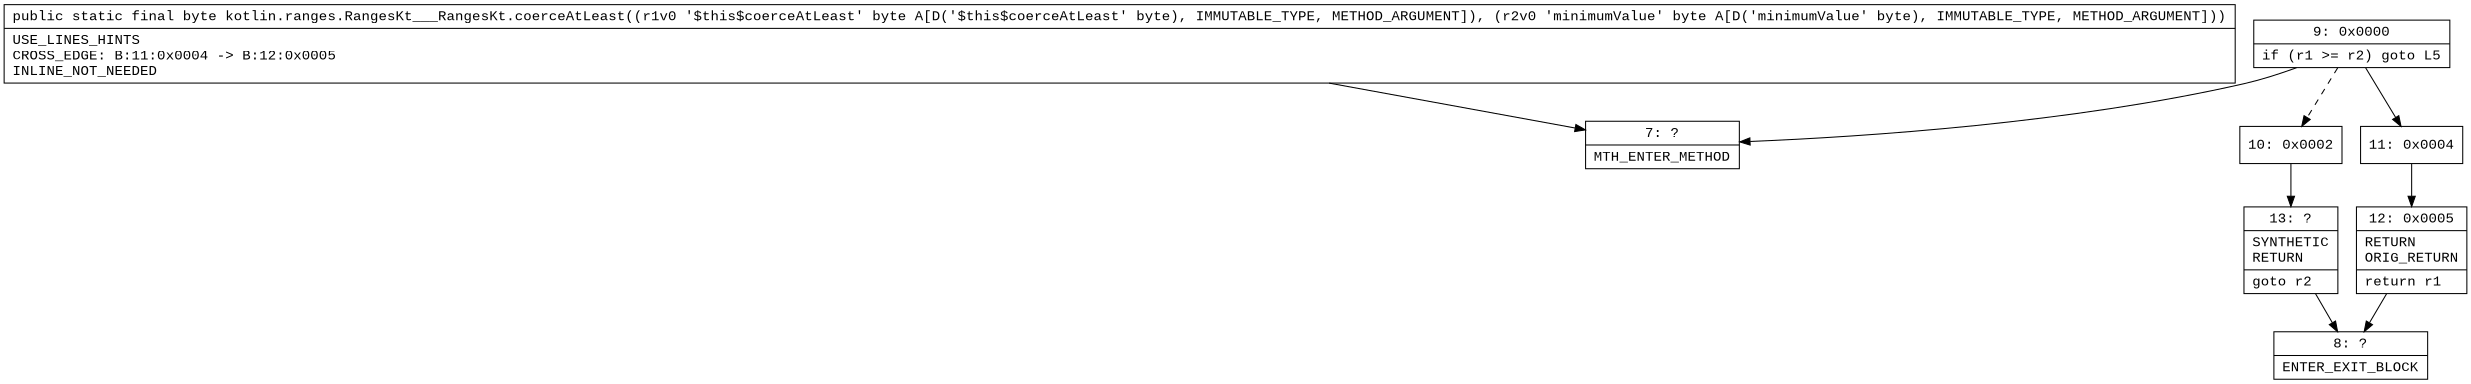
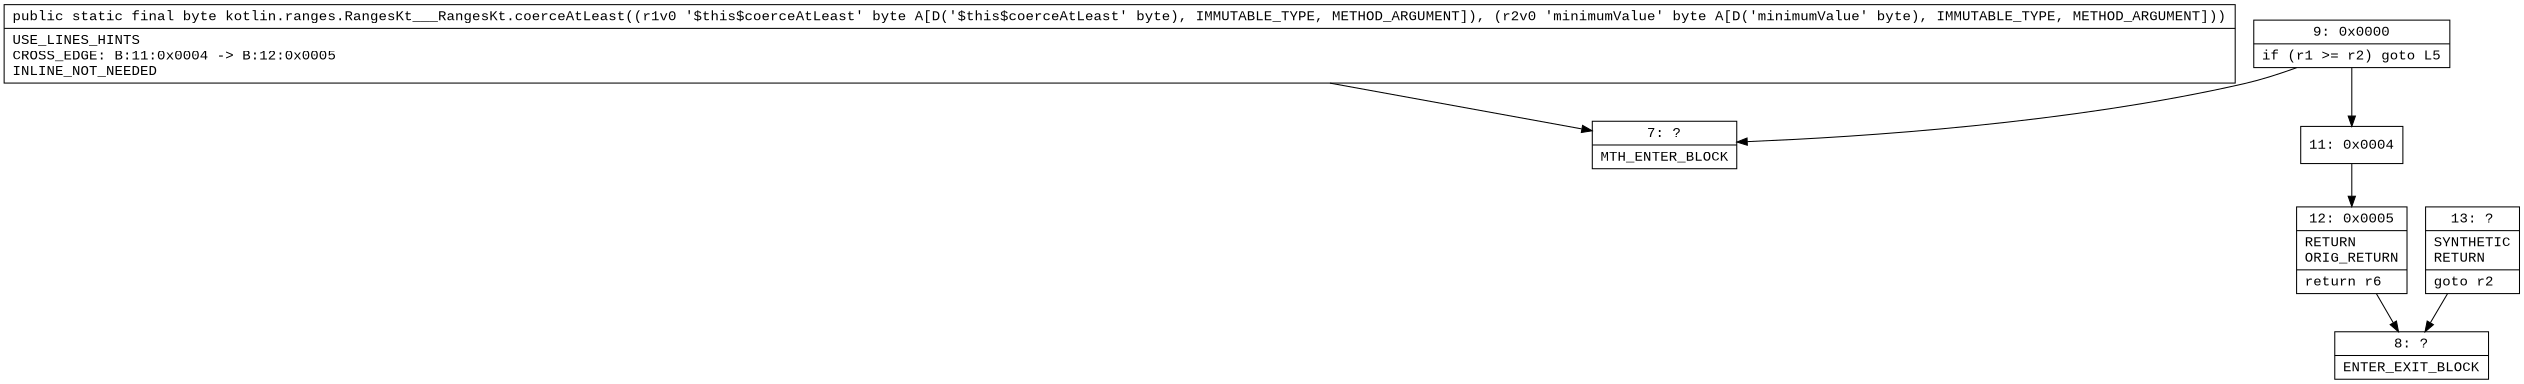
(2291, 145) -> none
(1662, 156) -> (1665, 156)
(2403, 281) -> (2344, 281)
